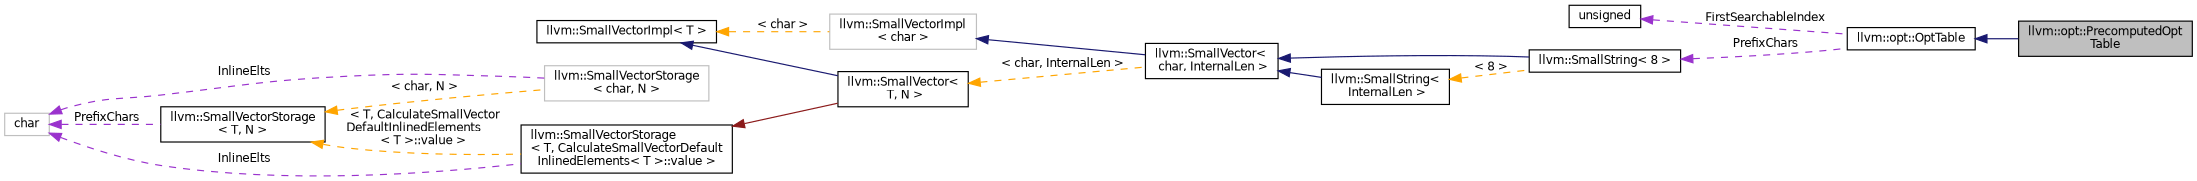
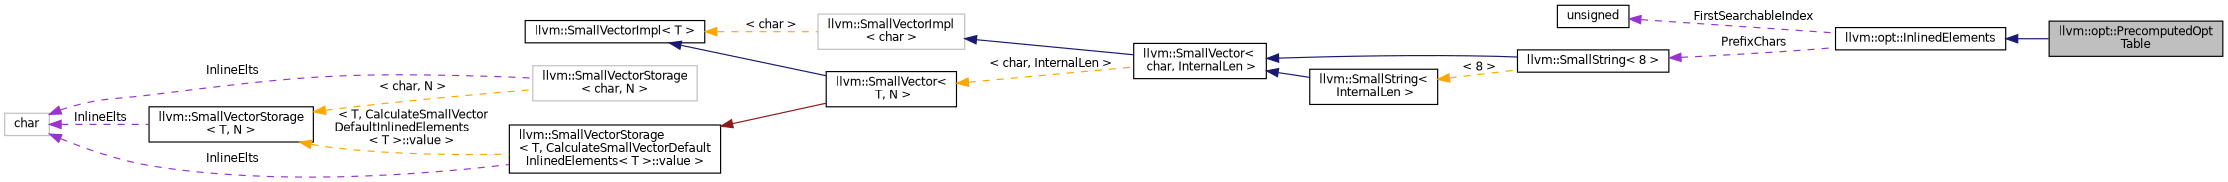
(1911, 39) -> (1921, 39)
(105, 118) -> (99, 118)
